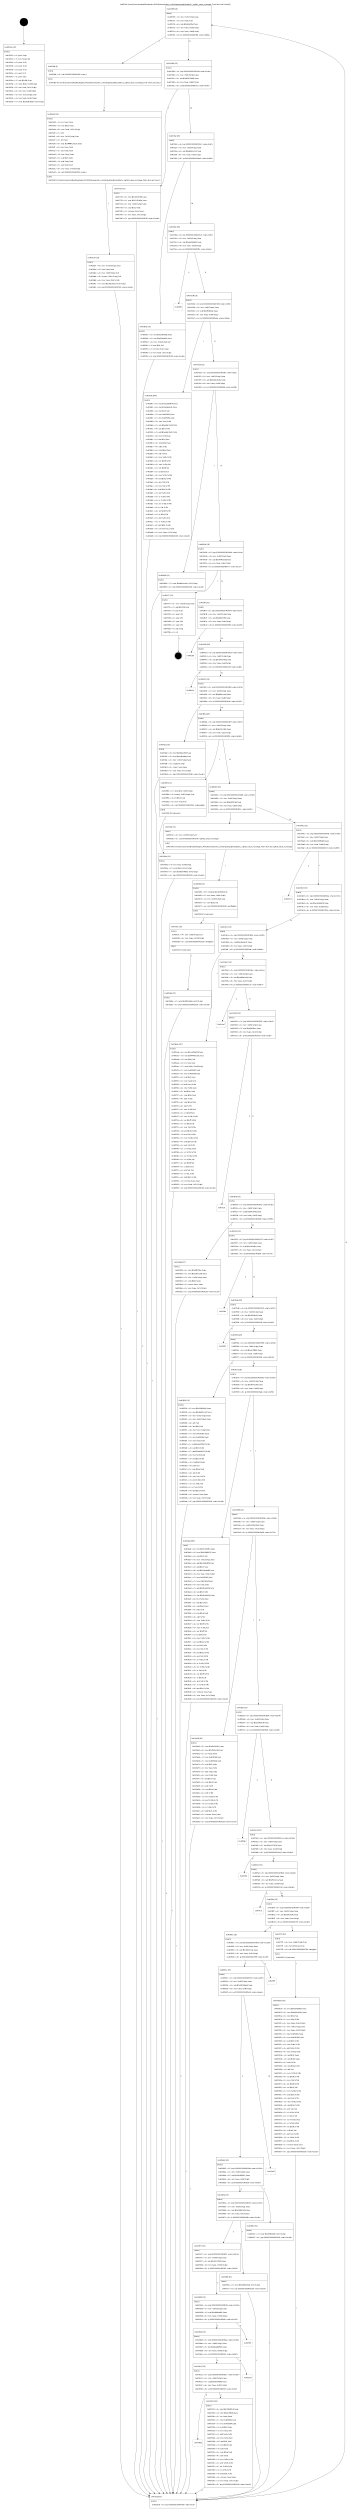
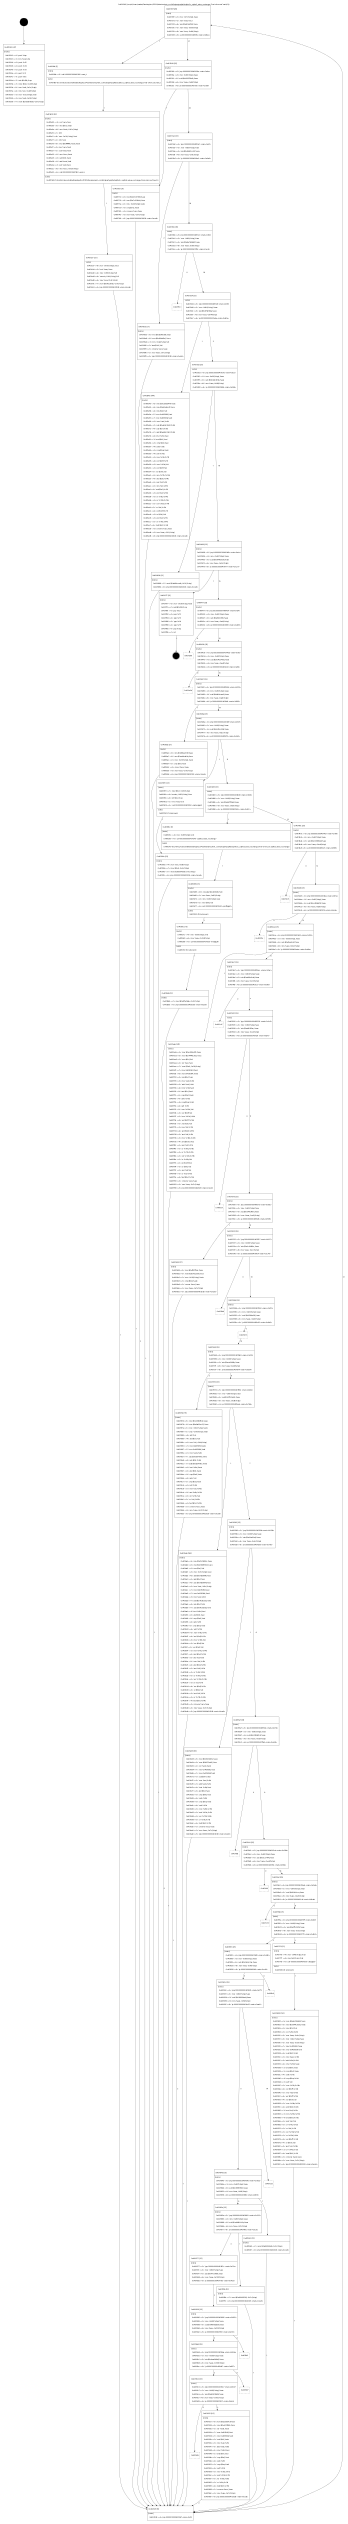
none -> (259, 938)
(253, 1328) -> (240, 1341)
